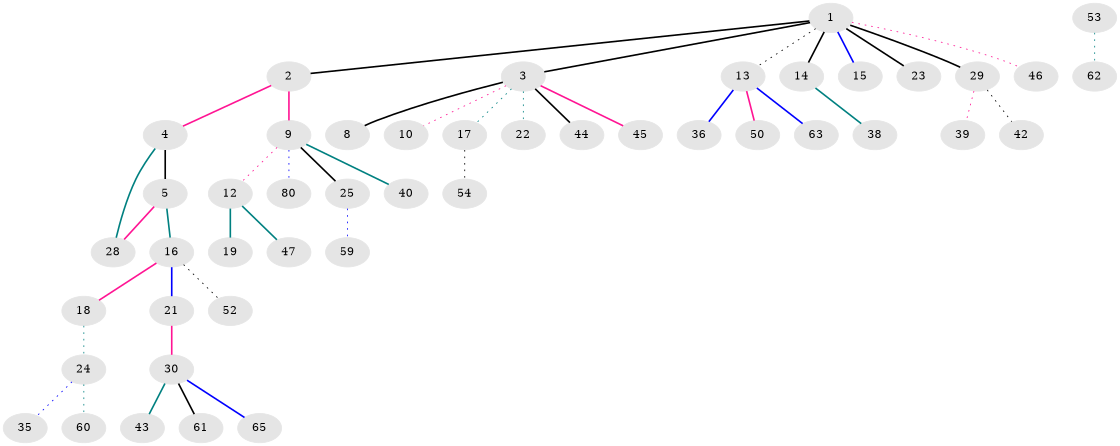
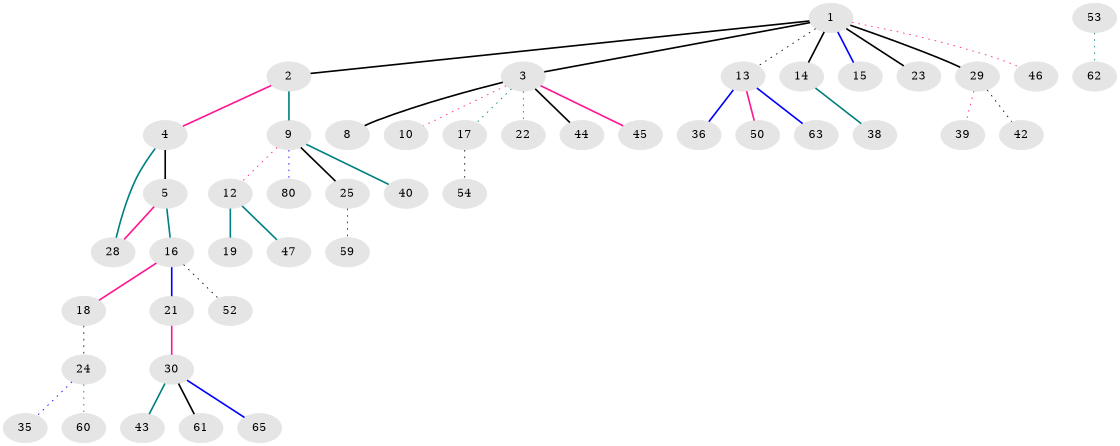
(289, 106) -> (289, 106)
(84, 340) -> (84, 340)
